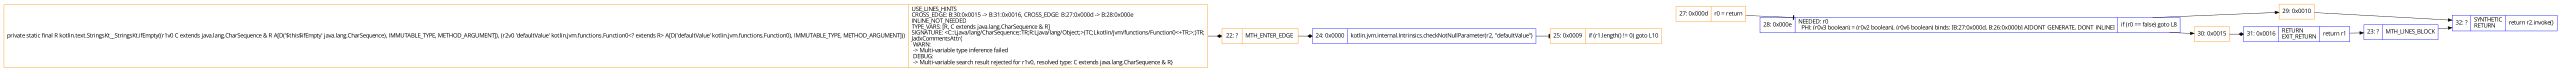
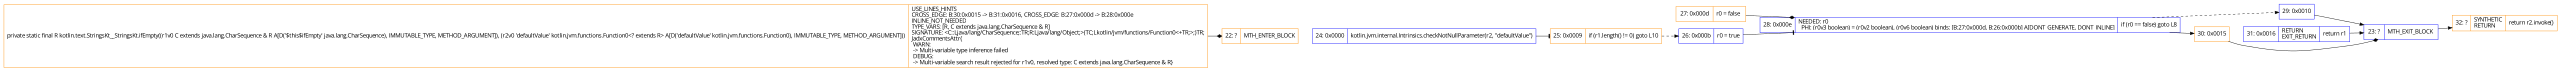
(2297, 12) -> (2297, 12)
(1728, 14) -> (1728, 14)
(2214, 15) -> (2214, 15)
(1769, 16) -> (1769, 16)
(2381, 16) -> (2337, 20)
(2505, 23) -> (2505, 23)
(2410, 32) -> (2410, 32)
(2234, 34) -> (2301, 51)
(1269, 36) -> (1269, 36)
(1303, 36) -> none
none -> (1711, 36)
